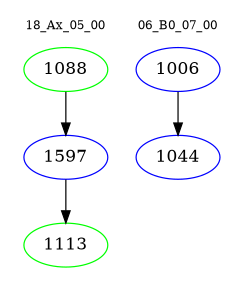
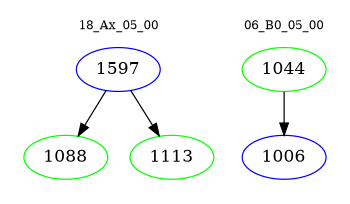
(178, 26) -> (284, 26)
(66, 107) -> (95, 108)
(178, 107) -> (284, 107)
(178, 157) -> (284, 70)
